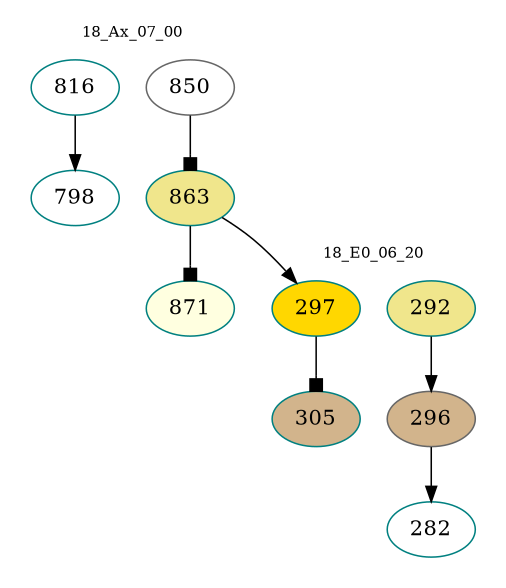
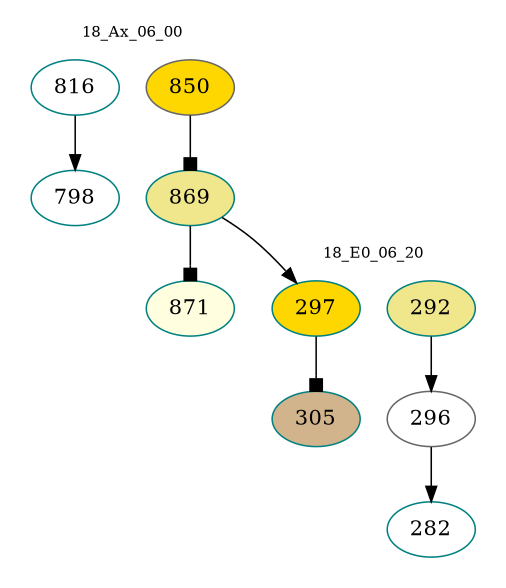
(133, 33) -> (133, 33)
(190, 87) -> (190, 87)
(190, 198) -> (190, 198)
(431, 419) -> (431, 419)
